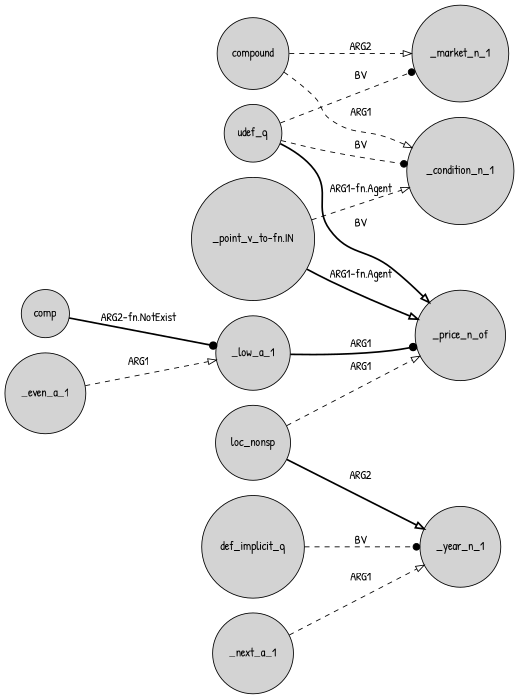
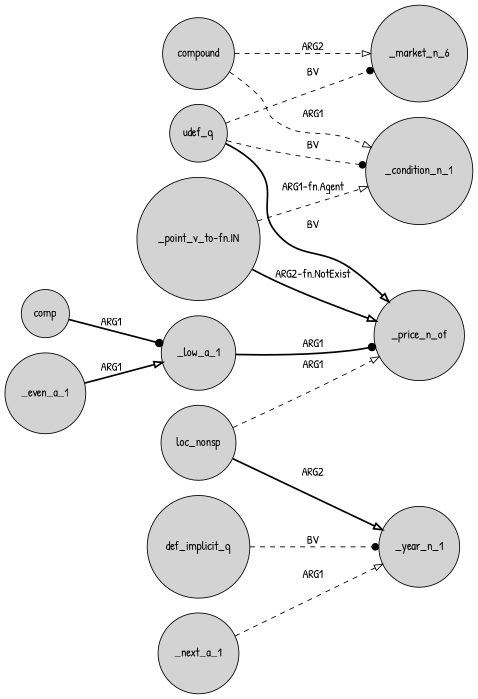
(460, 54) -> (419, 54)
(361, 275) -> (313, 275)
(139, 318) -> (111, 322)
(147, 374) -> (119, 374)
